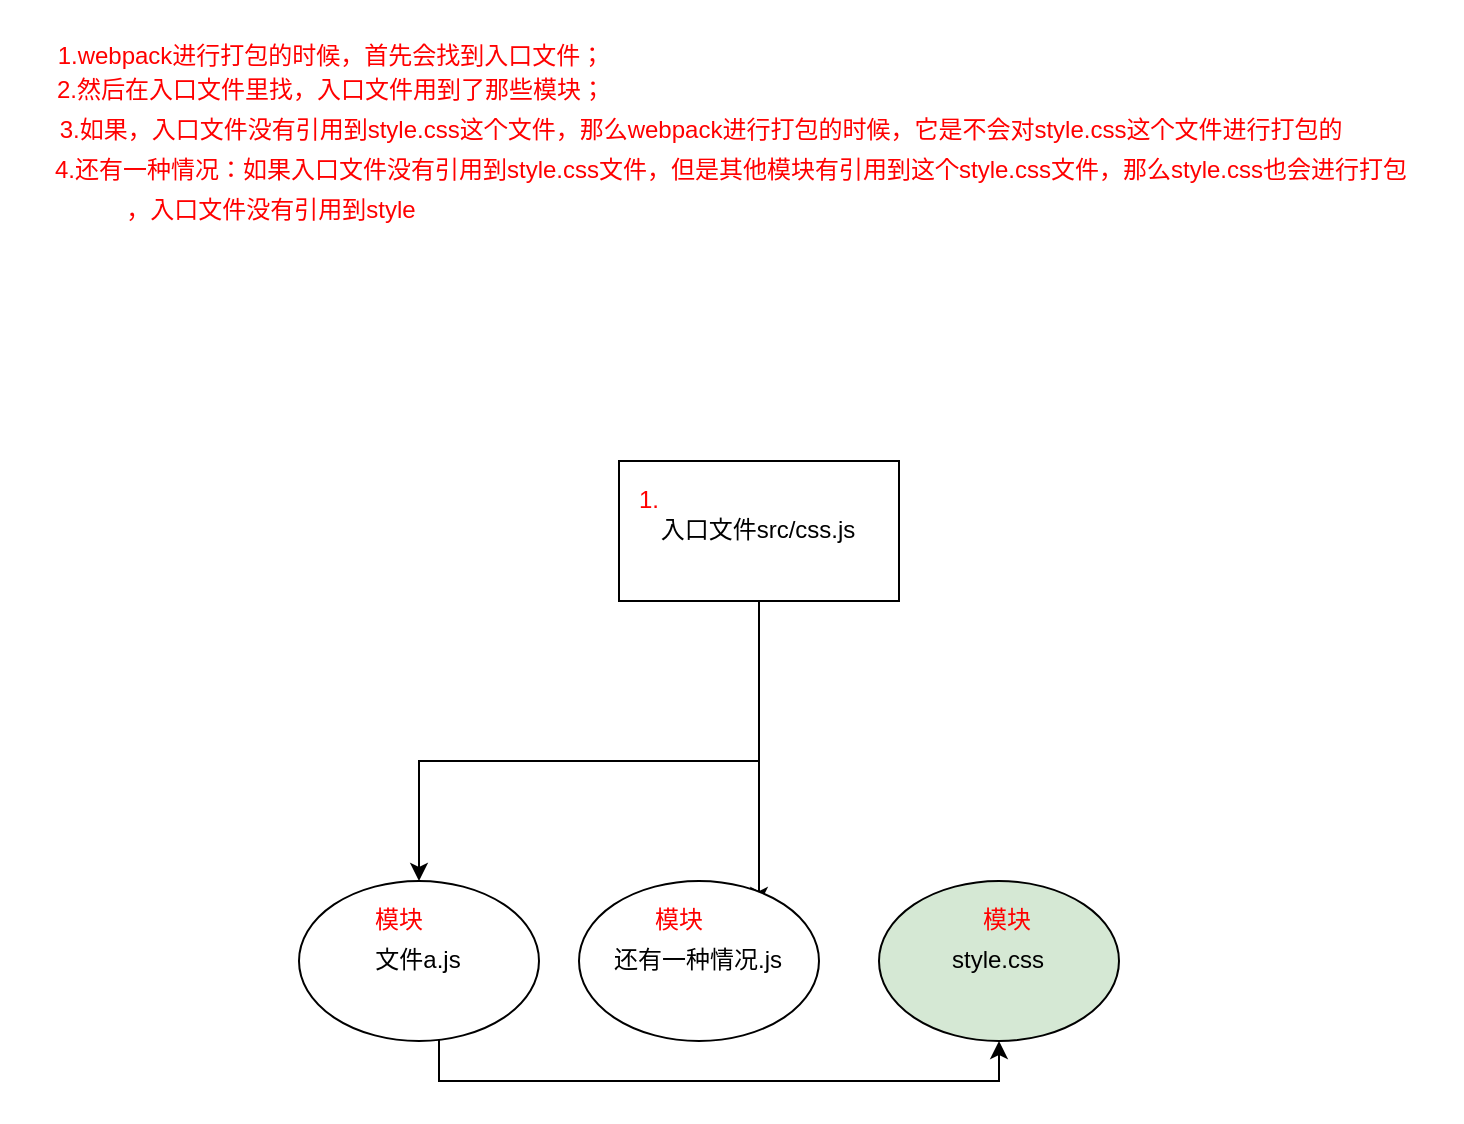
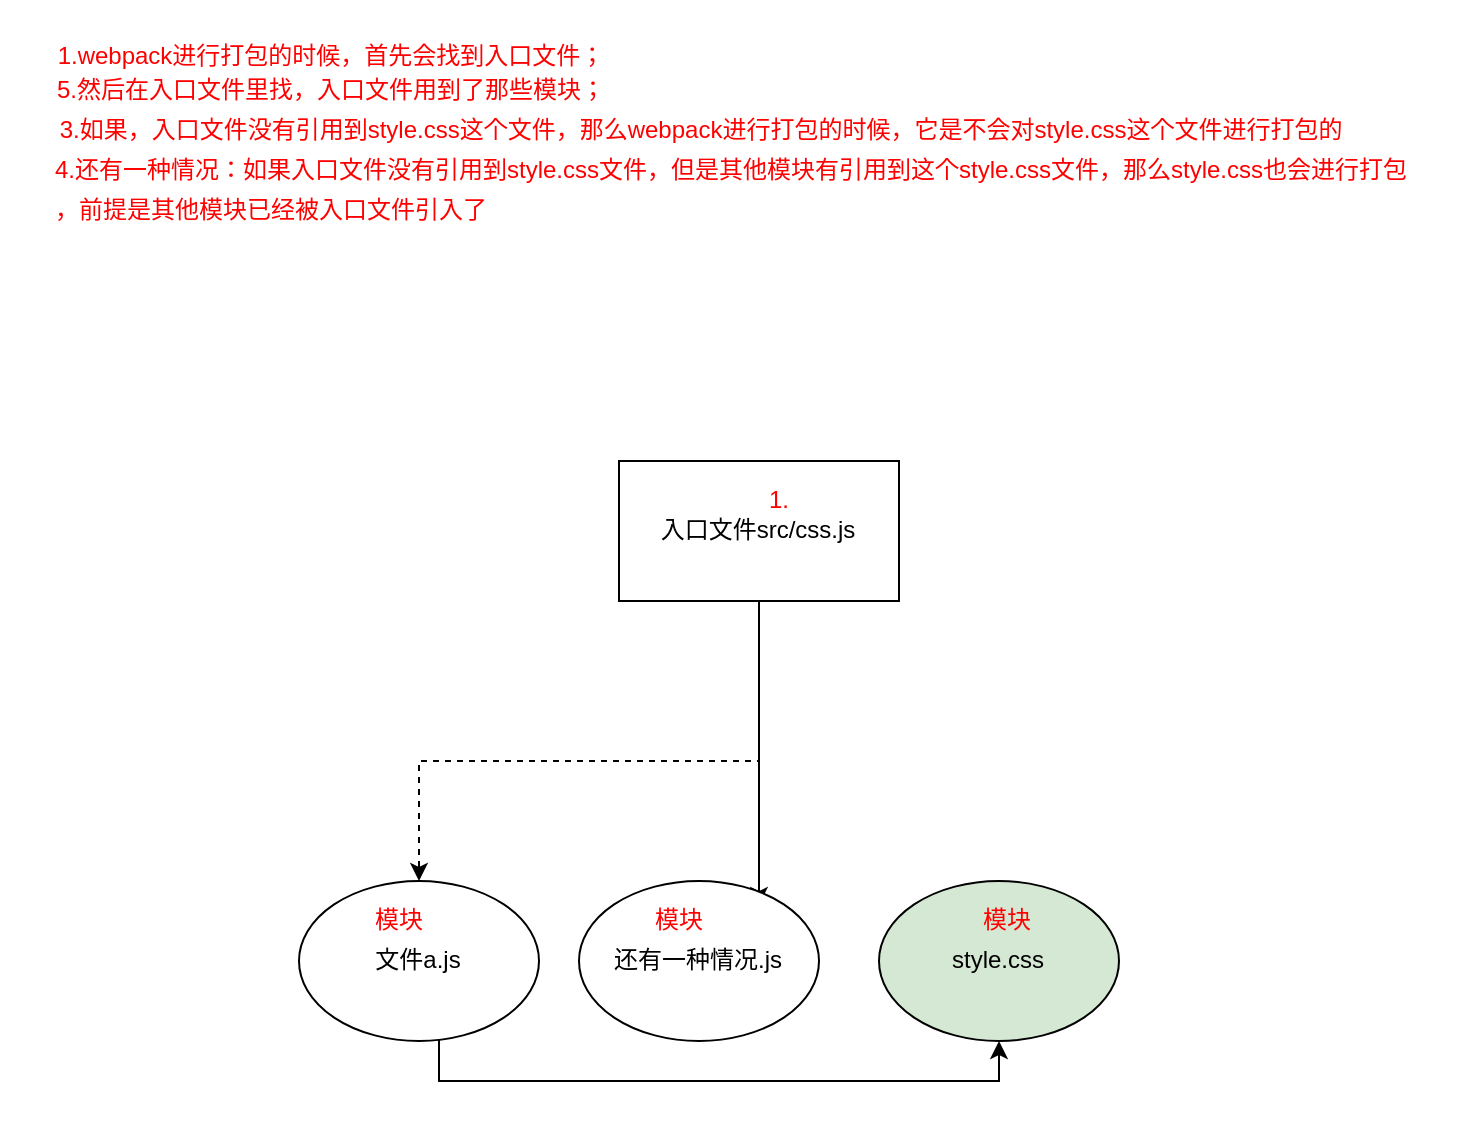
(332, 91) -> (332, 91)
(272, 211) -> (272, 211)
(649, 501) -> (779, 501)
(537, 761) -> (537, 761)
